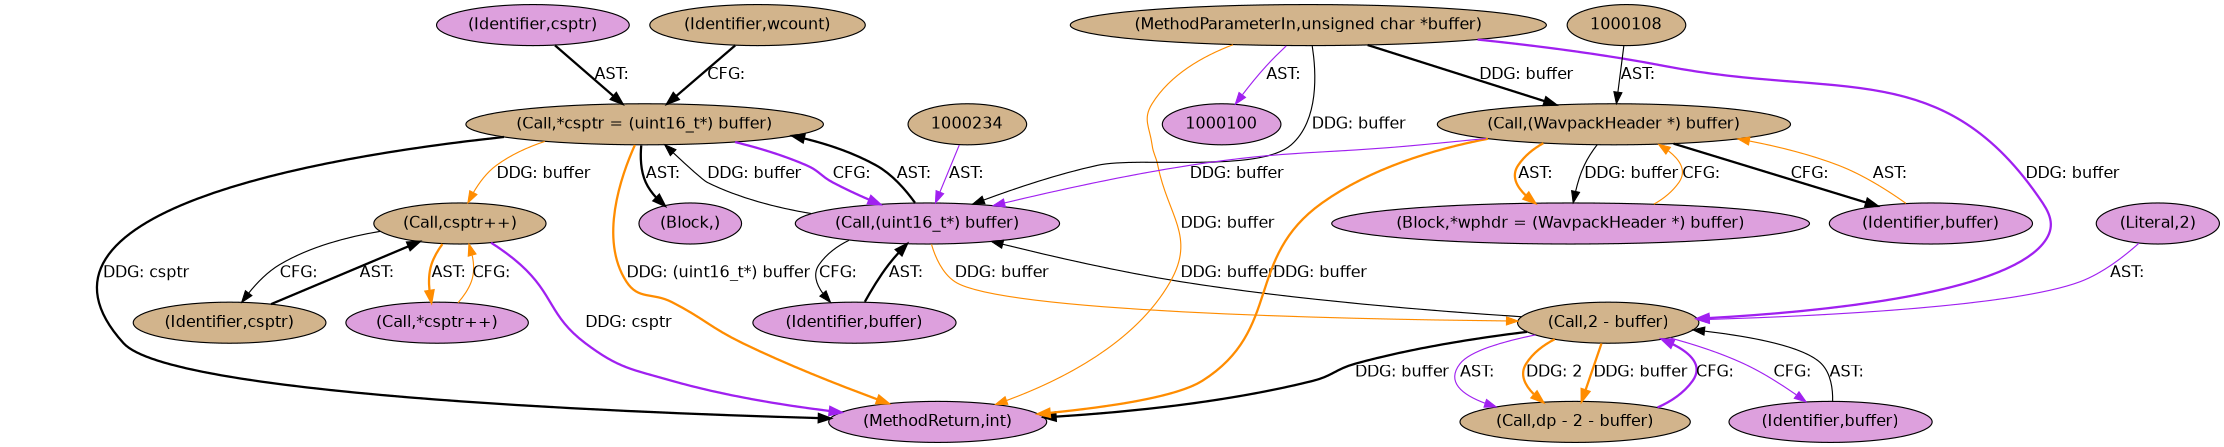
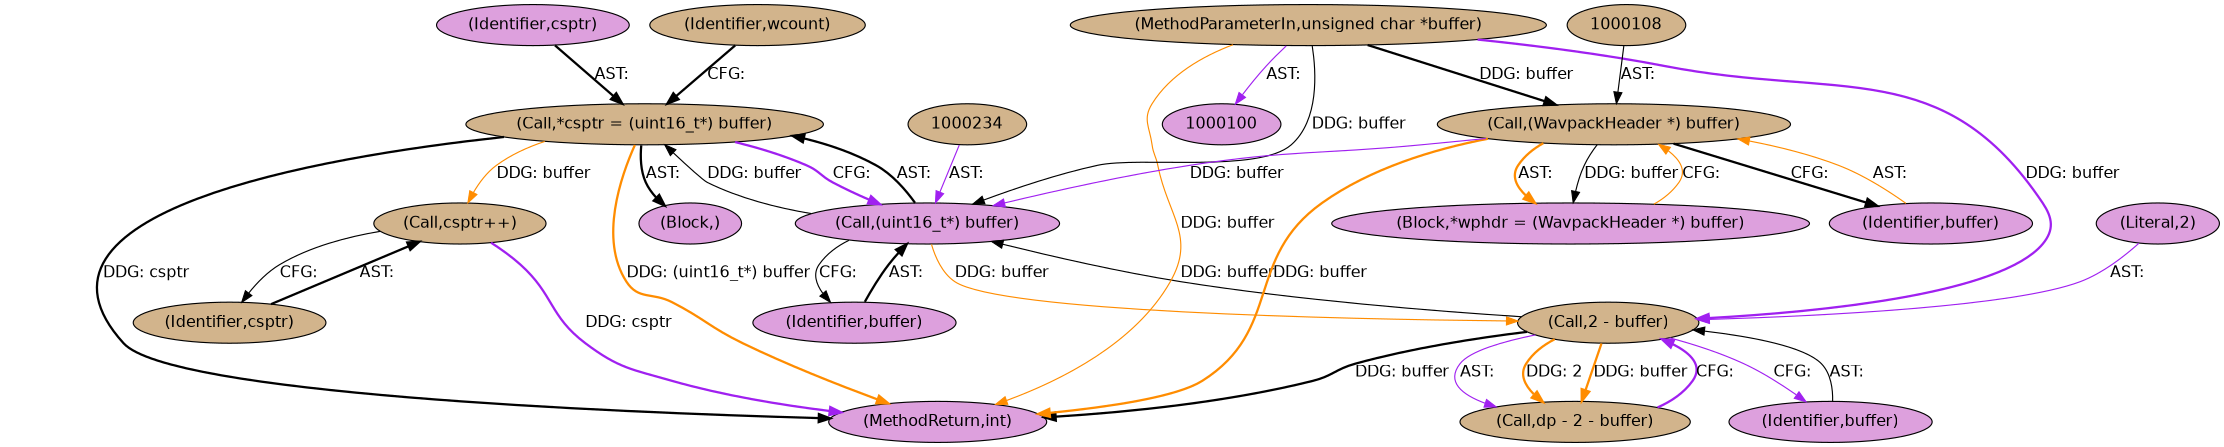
(437, 323) -> none
